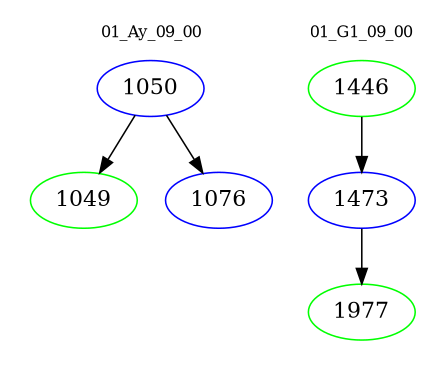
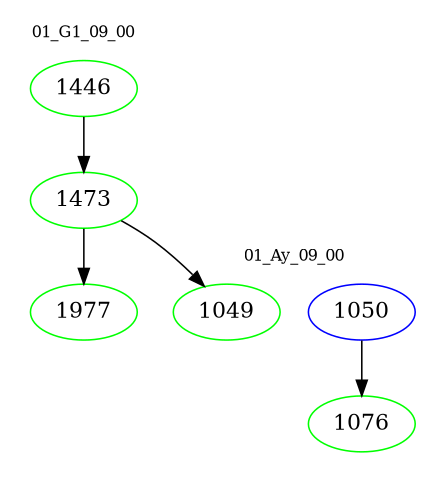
(122, 137) -> (171, 255)
(219, 200) -> (362, 424)
(362, 200) -> (84, 200)
